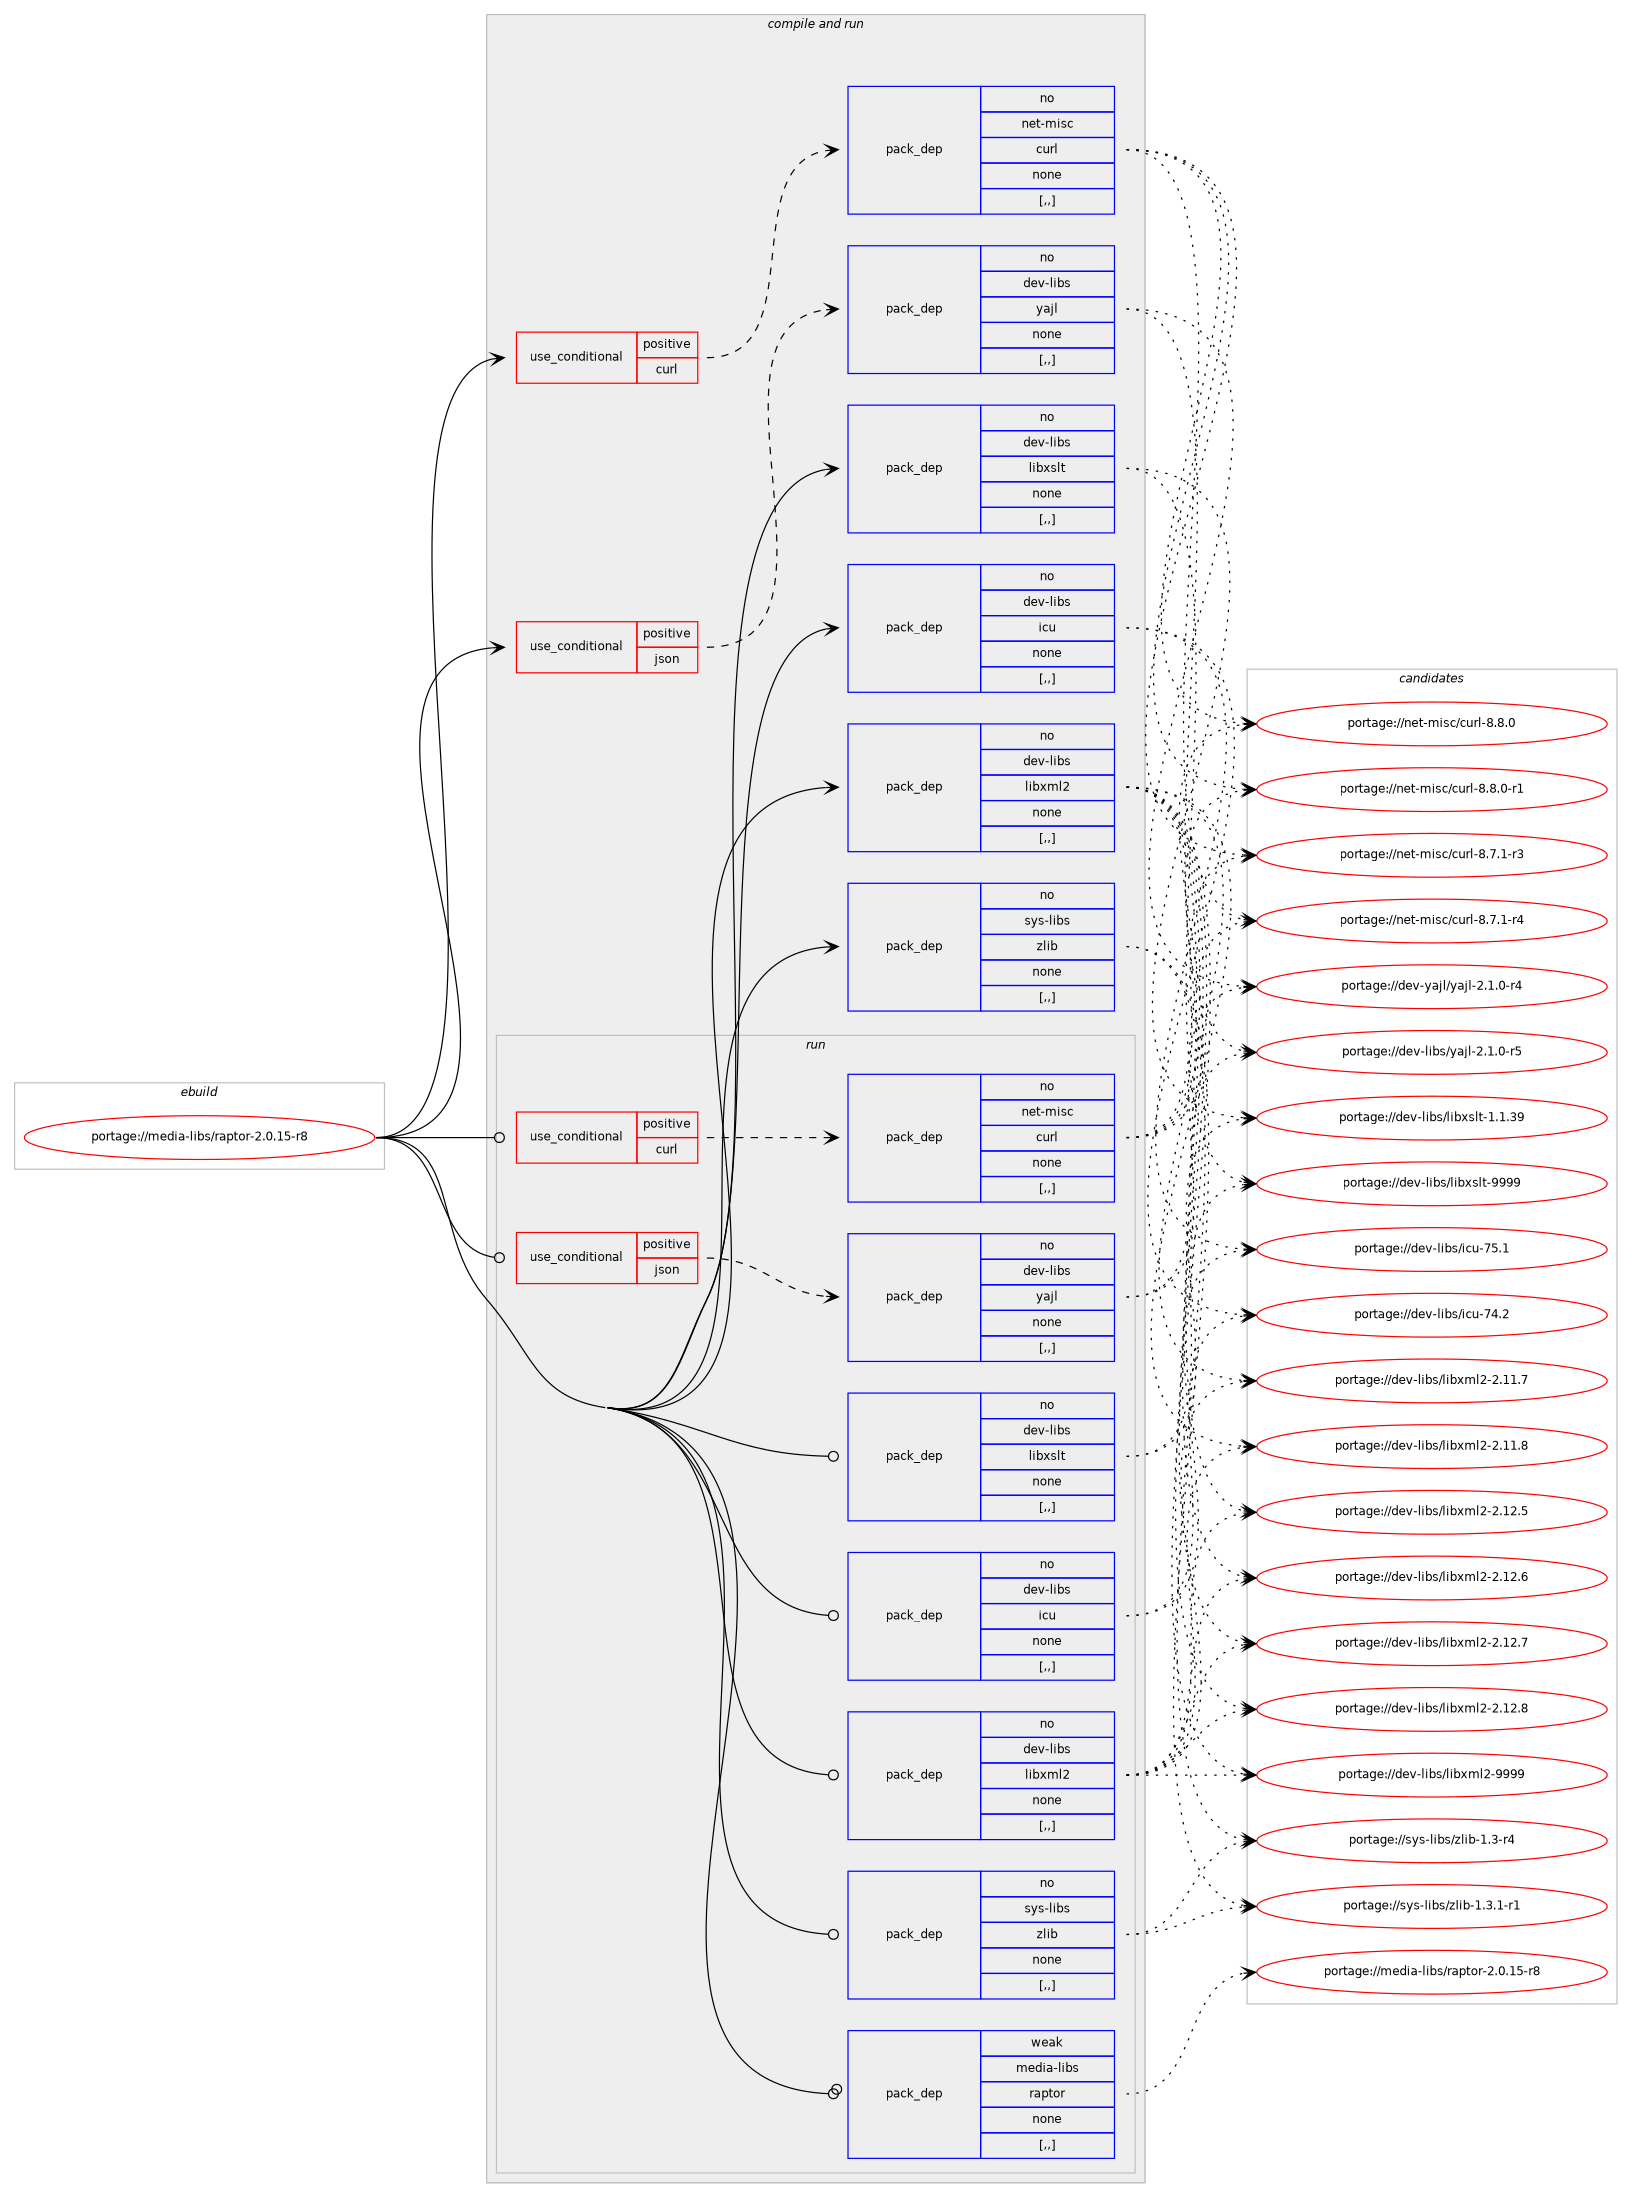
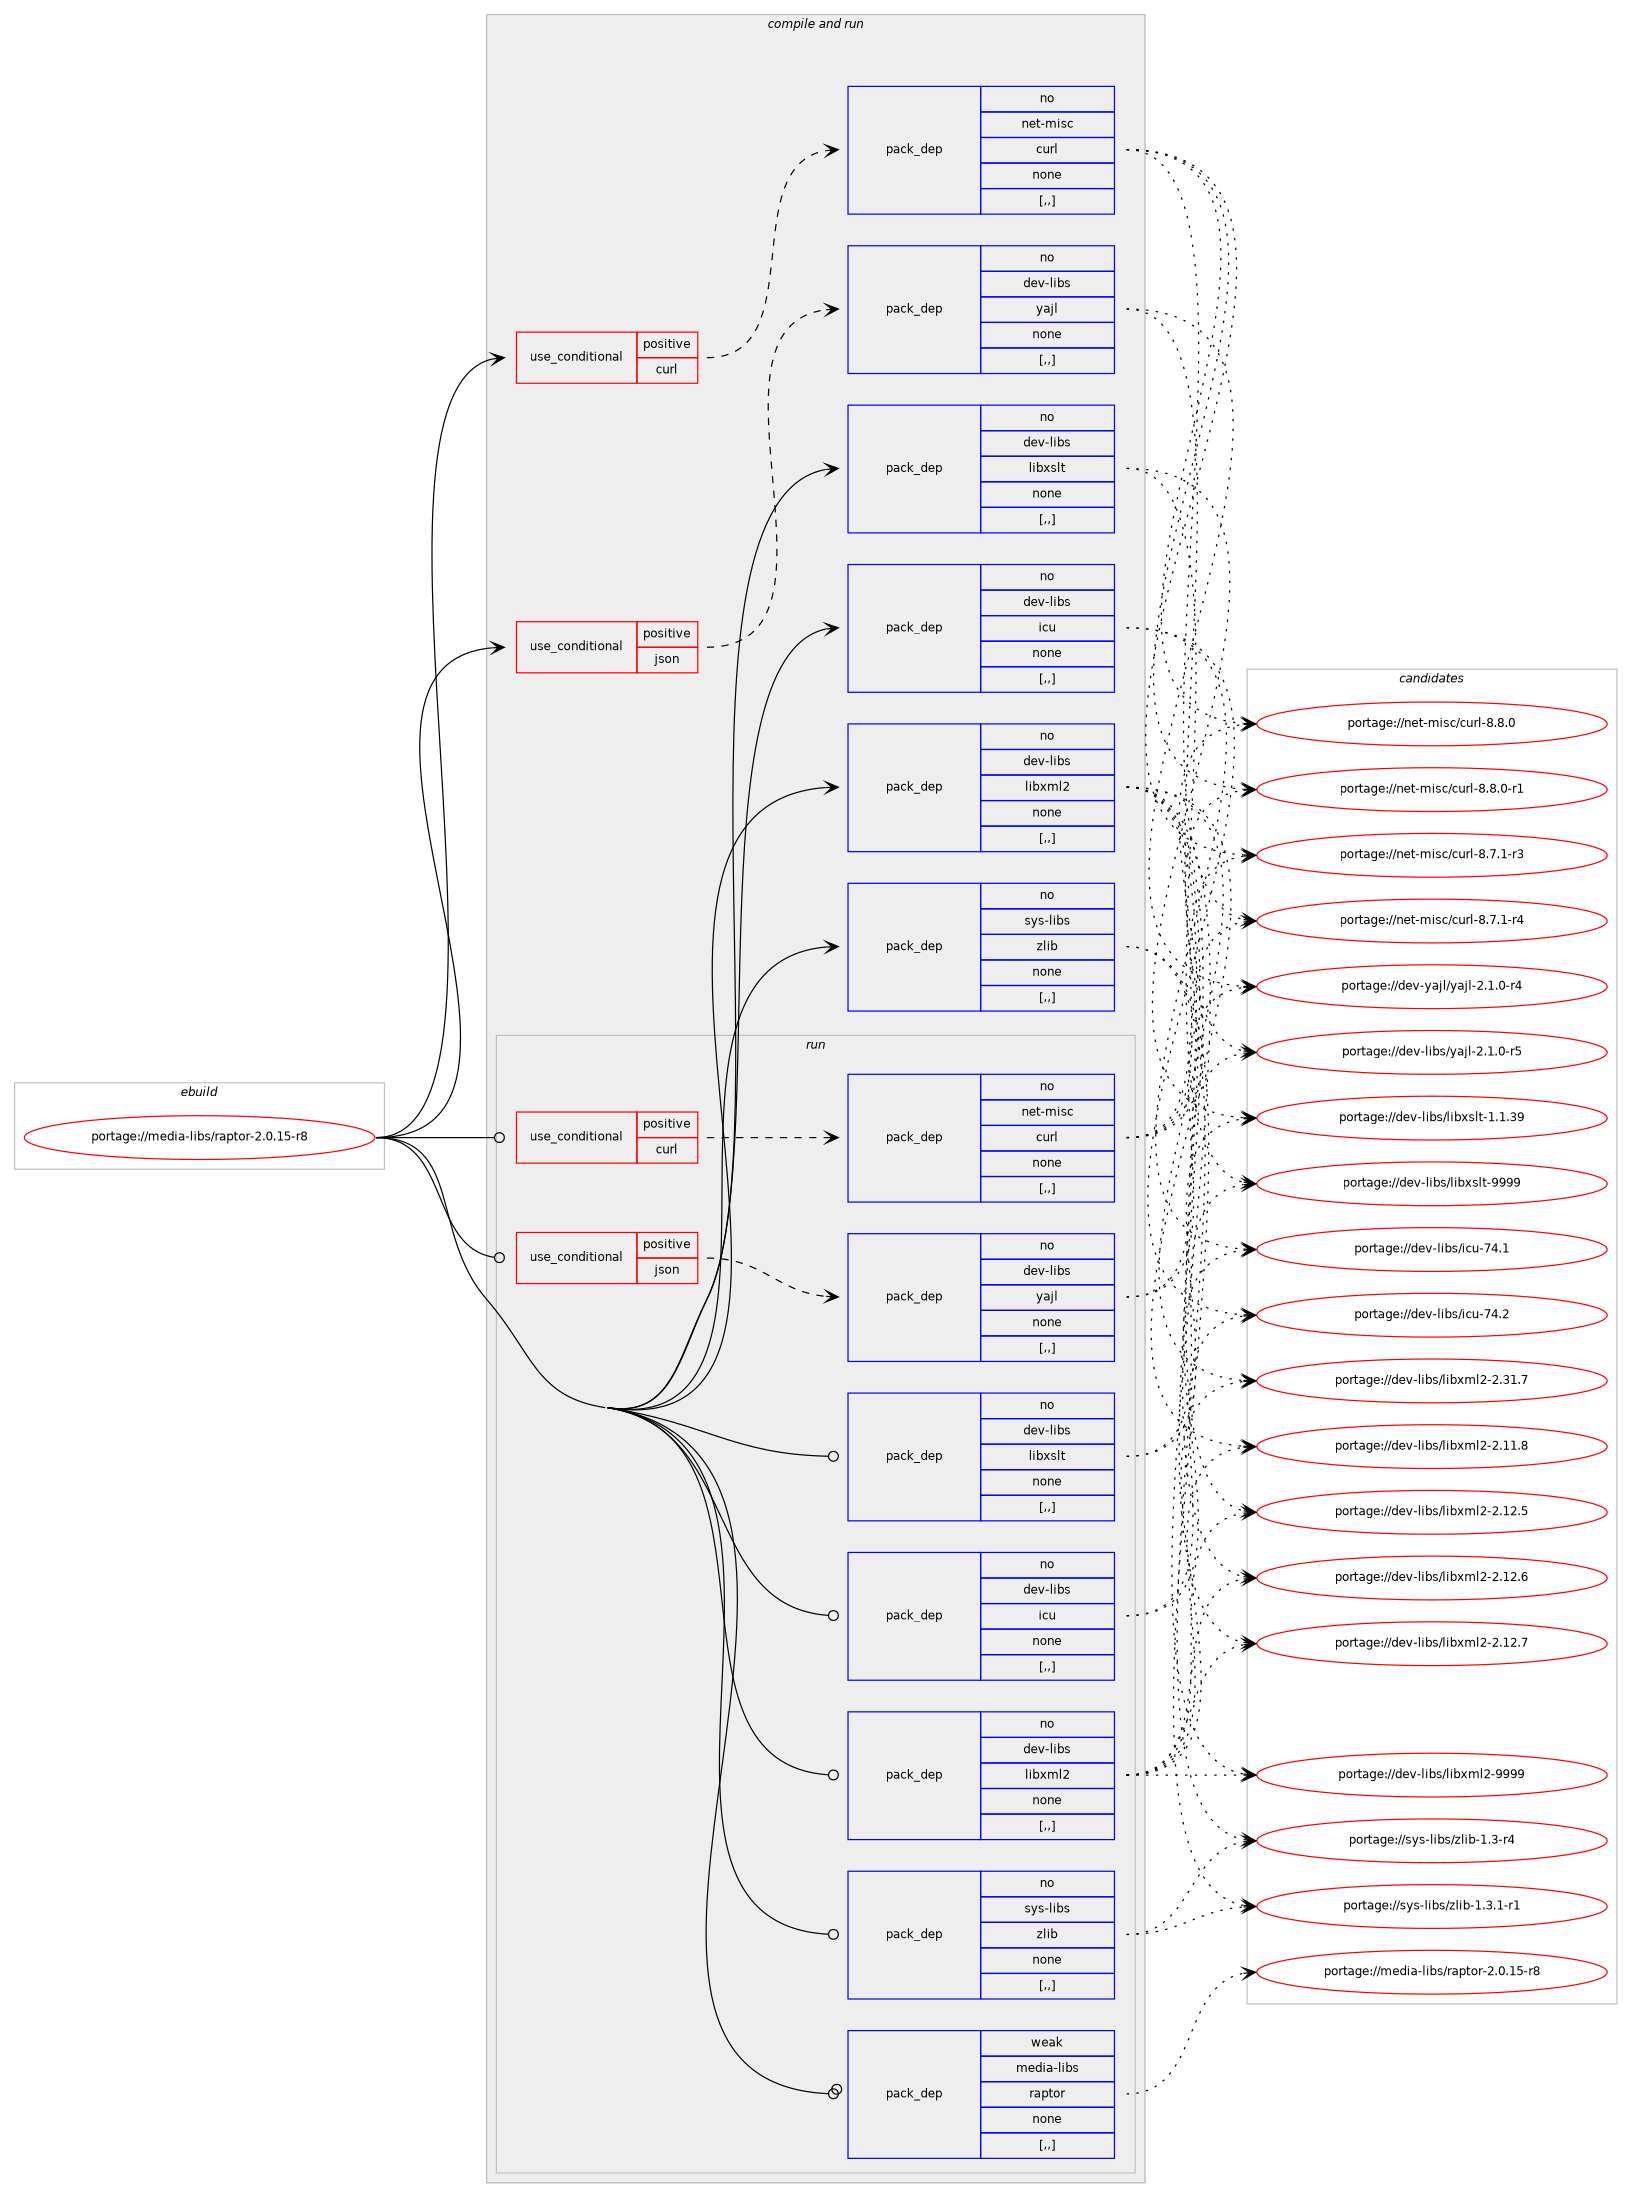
(1432, 1250) -> (1432, 1250)
(1432, 1381) -> (1432, 1381)
(1432, 1709) -> none
